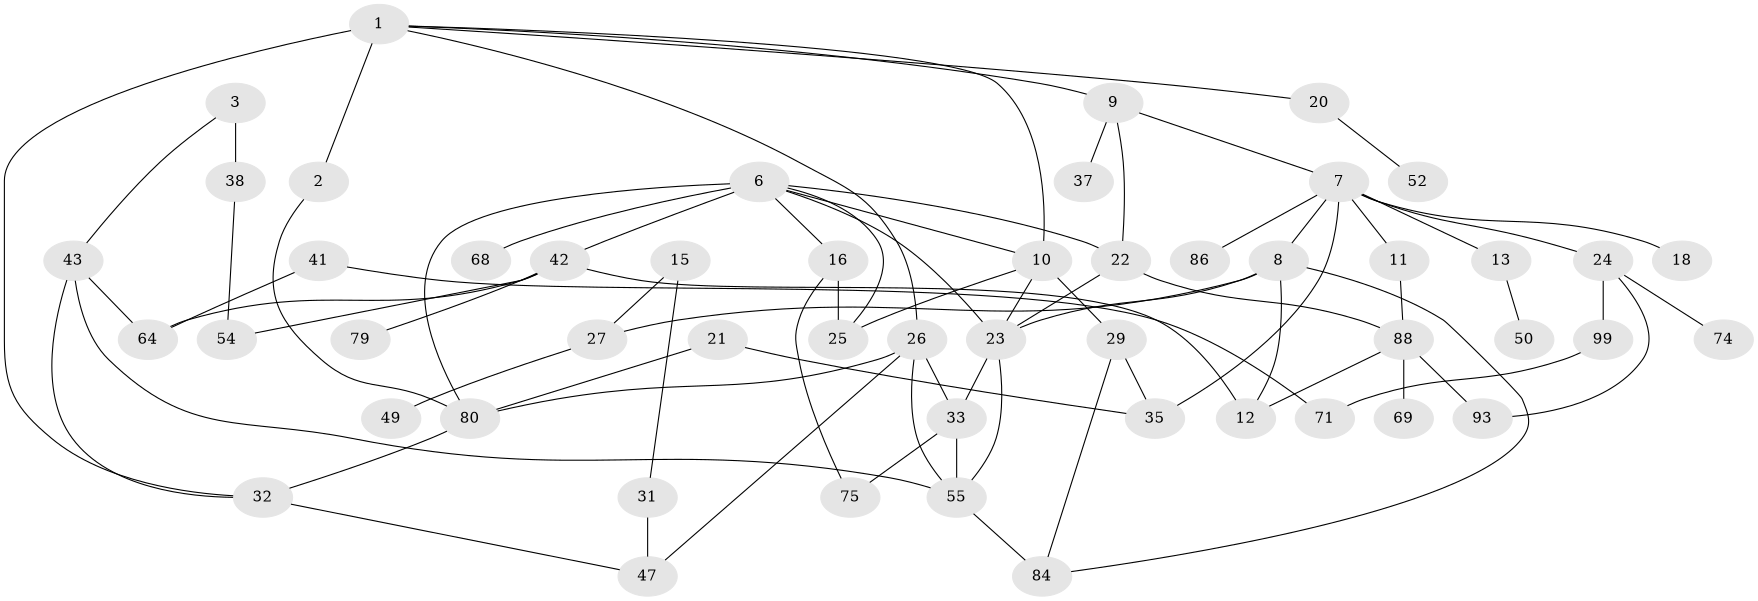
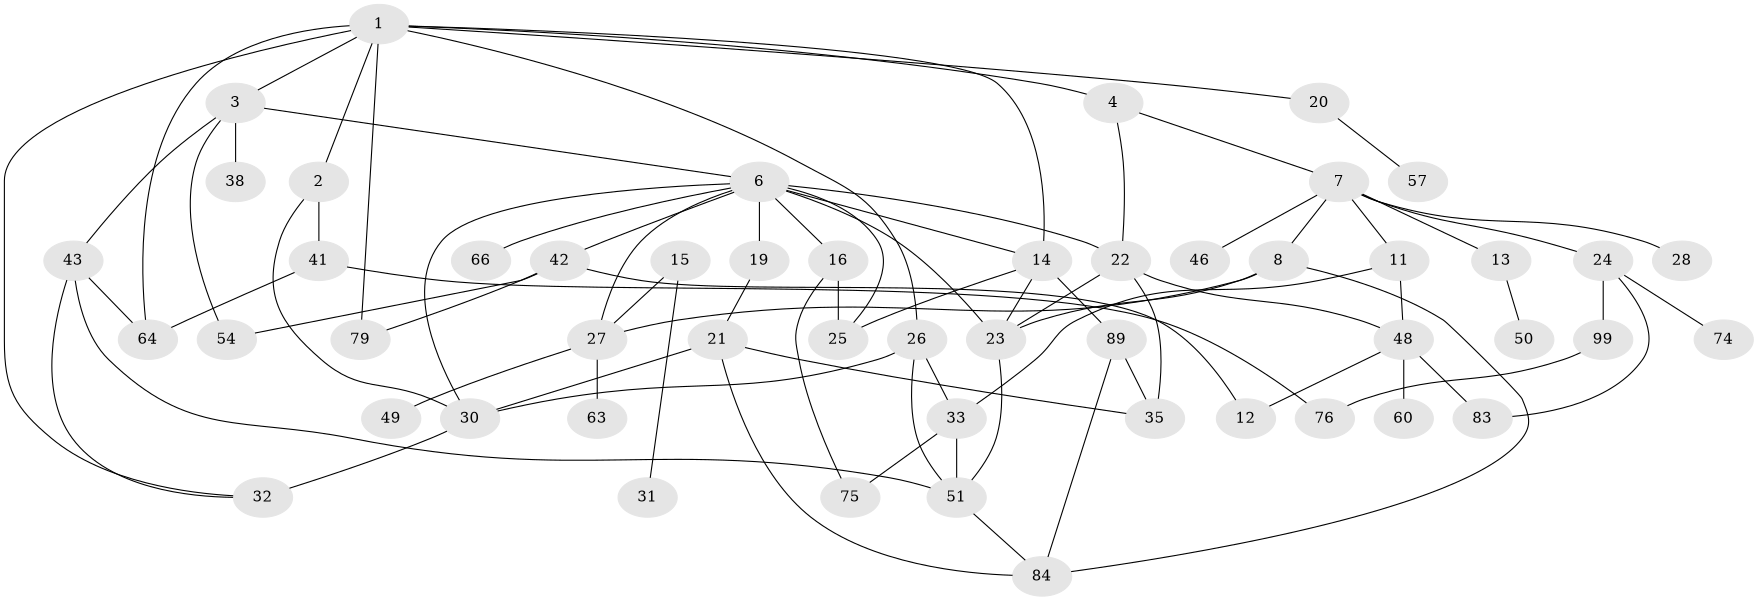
none -> (307, 64)
(1113, 103) -> (1113, 103)
none -> (497, 142)
none -> (370, 182)
(1084, 182) -> none
(1418, 182) -> (1418, 182)
none -> (319, 221)
none -> (647, 236)
(231, 261) -> (191, 219)
(481, 261) -> (481, 261)
none -> (759, 261)
(1042, 261) -> (1042, 261)
(1200, 261) -> (1200, 261)
(1682, 261) -> (1682, 261)
(354, 300) -> (174, 117)
(1290, 318) -> (1159, 336)
(1117, 340) -> (1117, 340)
(1404, 340) -> (1404, 340)
(1279, 342) -> none
(976, 379) -> (1086, 316)
(470, 419) -> (470, 419)
none -> (597, 419)
(1325, 419) -> (1325, 419)
(1404, 419) -> (1404, 419)
(1483, 419) -> (1483, 419)
(957, 498) -> (957, 498)
none -> (823, 525)
(648, 576) -> none
